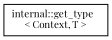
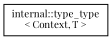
(56, 20) -> (56, 20)
